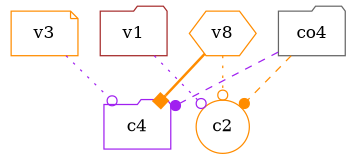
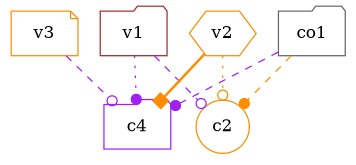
(223, 33) -> (223, 33)
(312, 33) -> (312, 33)
none -> (135, 75)
(87, 76) -> (87, 76)
(174, 76) -> (174, 76)
